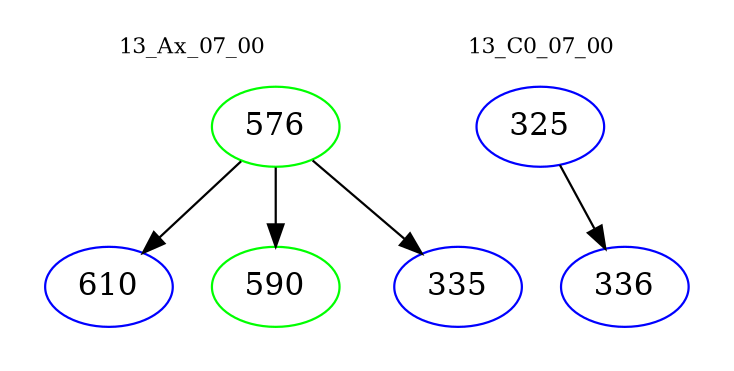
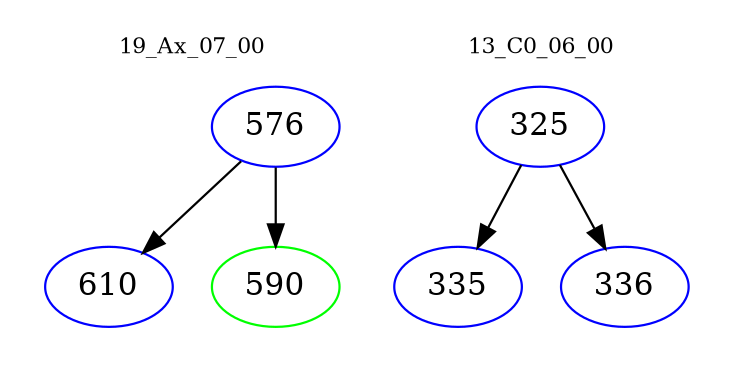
(192, 48) -> (192, 48)
(541, 48) -> (541, 48)
(276, 127) -> (276, 127)
(342, 186) -> (505, 196)
